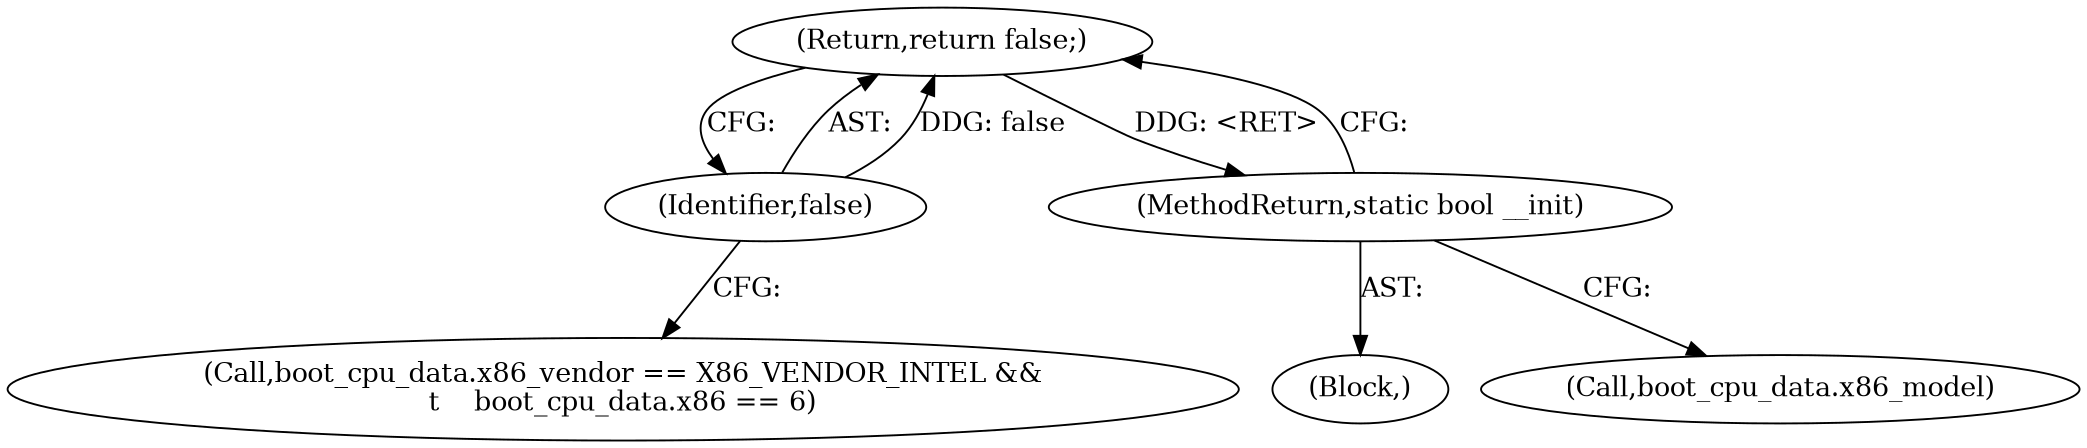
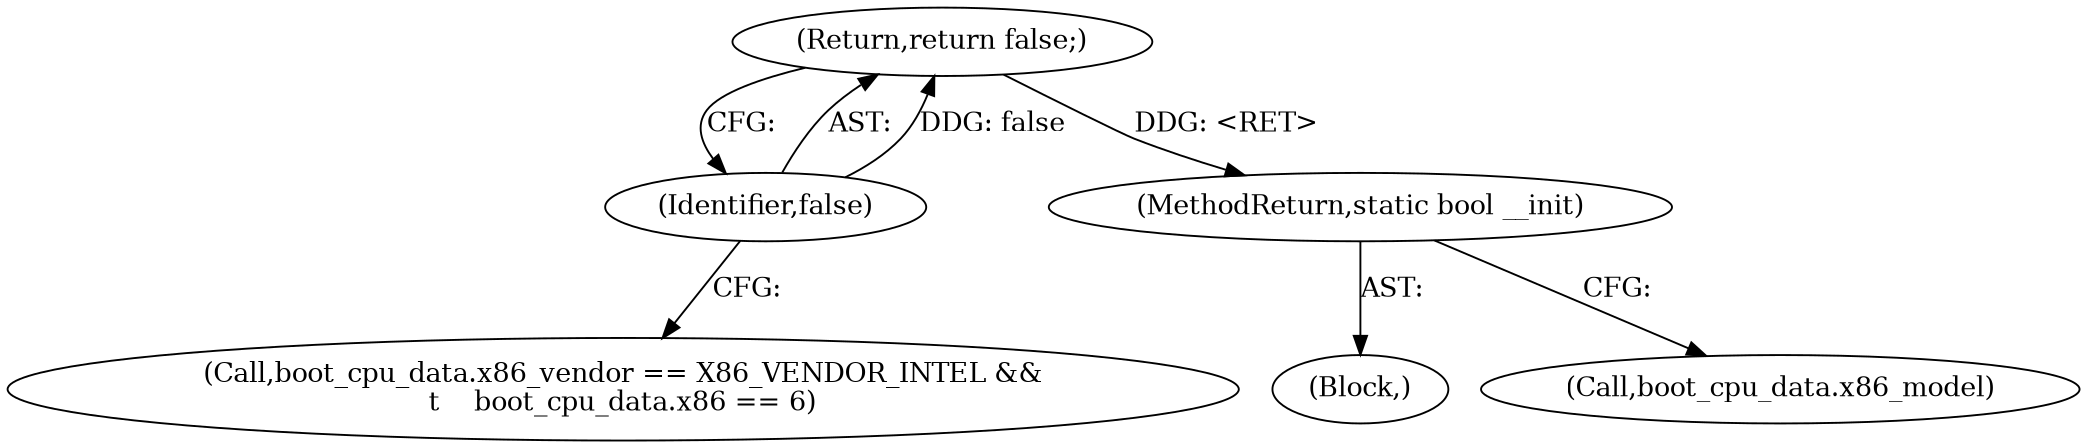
(1268, 87) -> none
